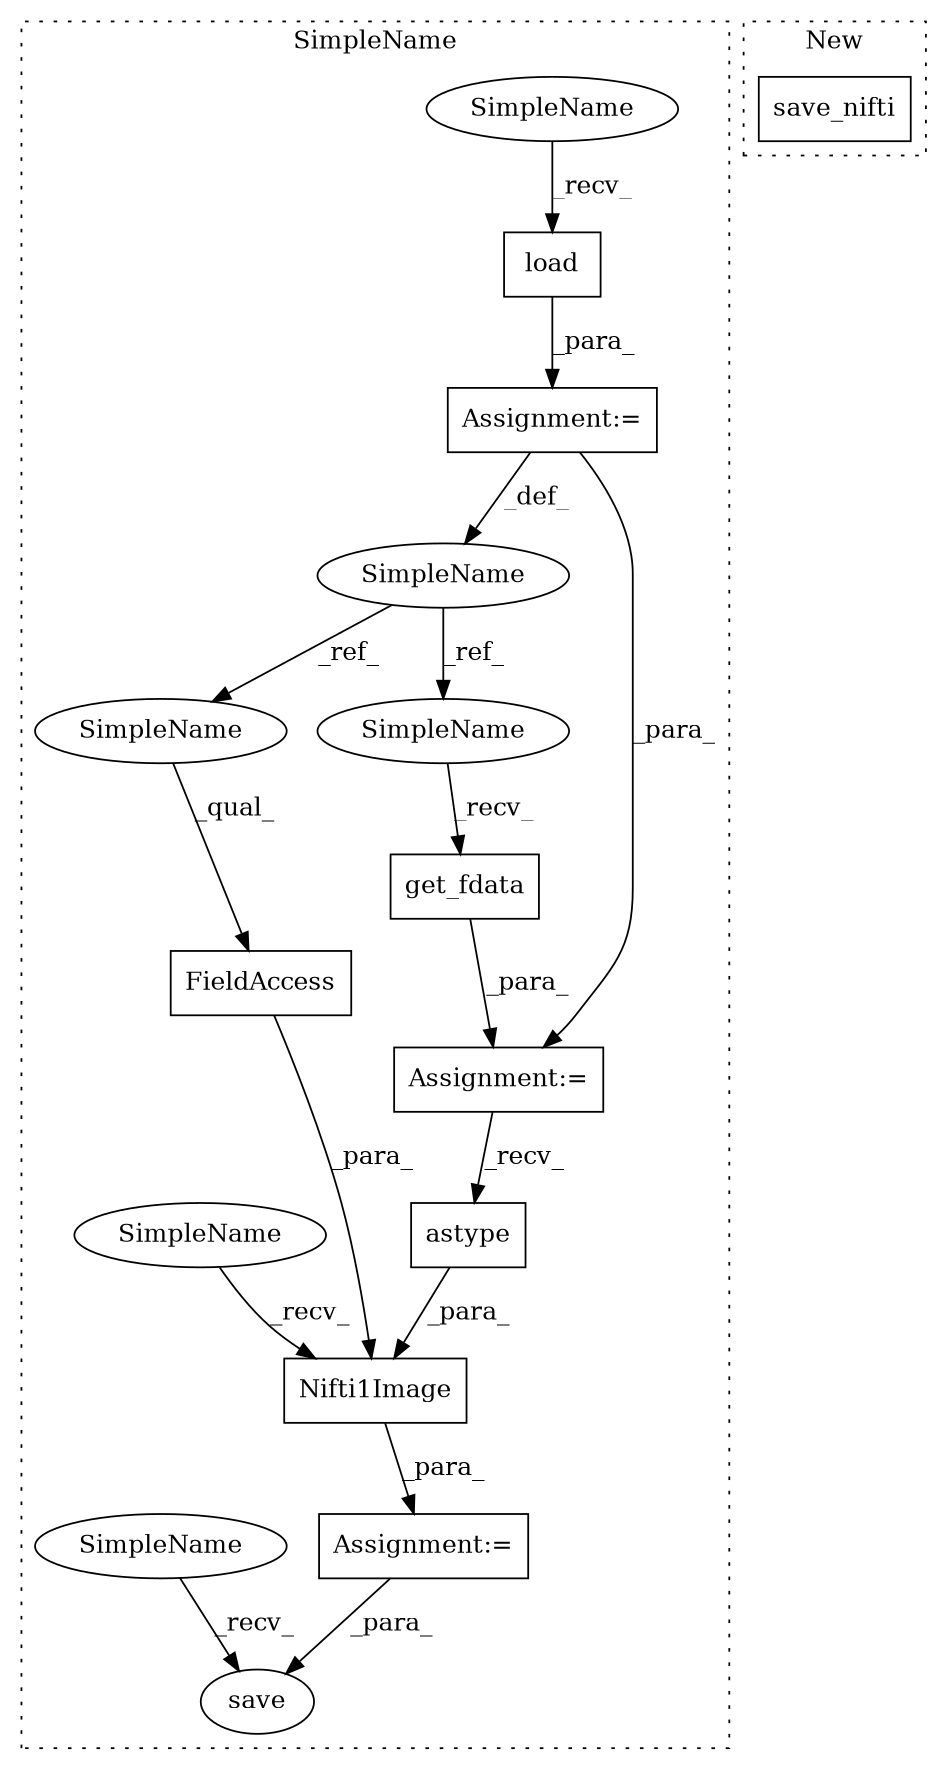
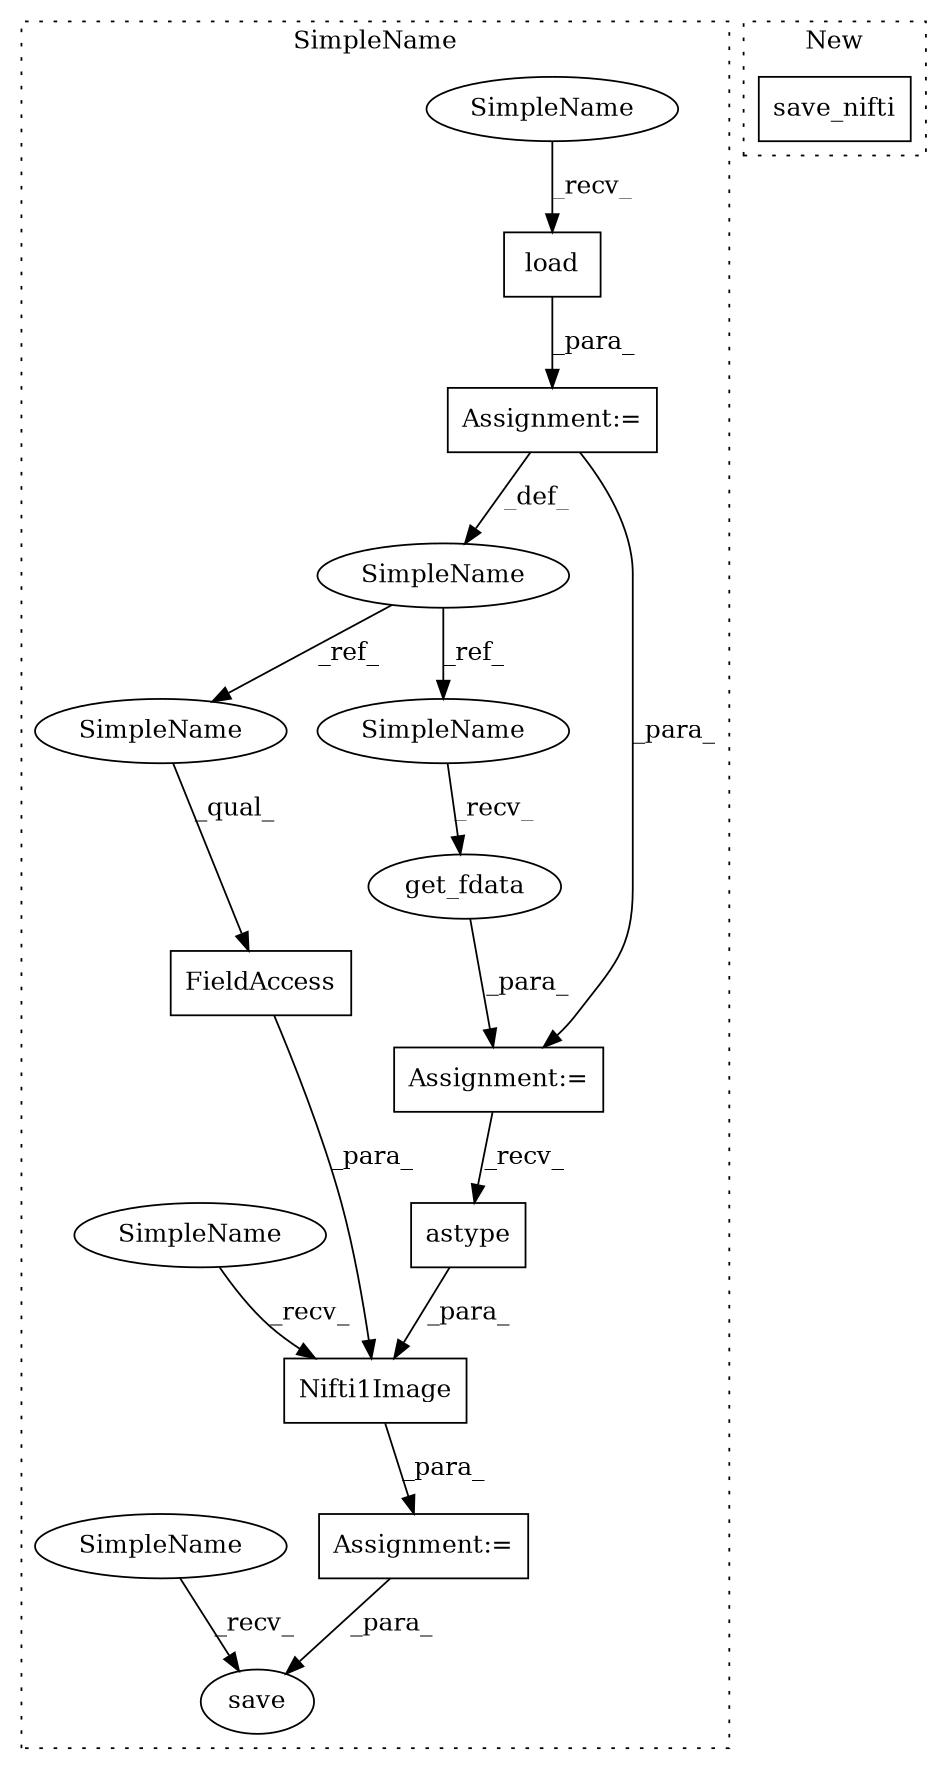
(465, 887) -> (465, 887)
